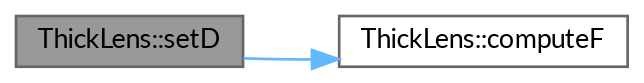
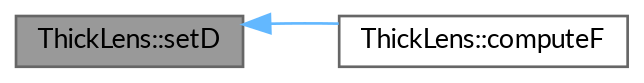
(278, 59) -> (305, 23)
